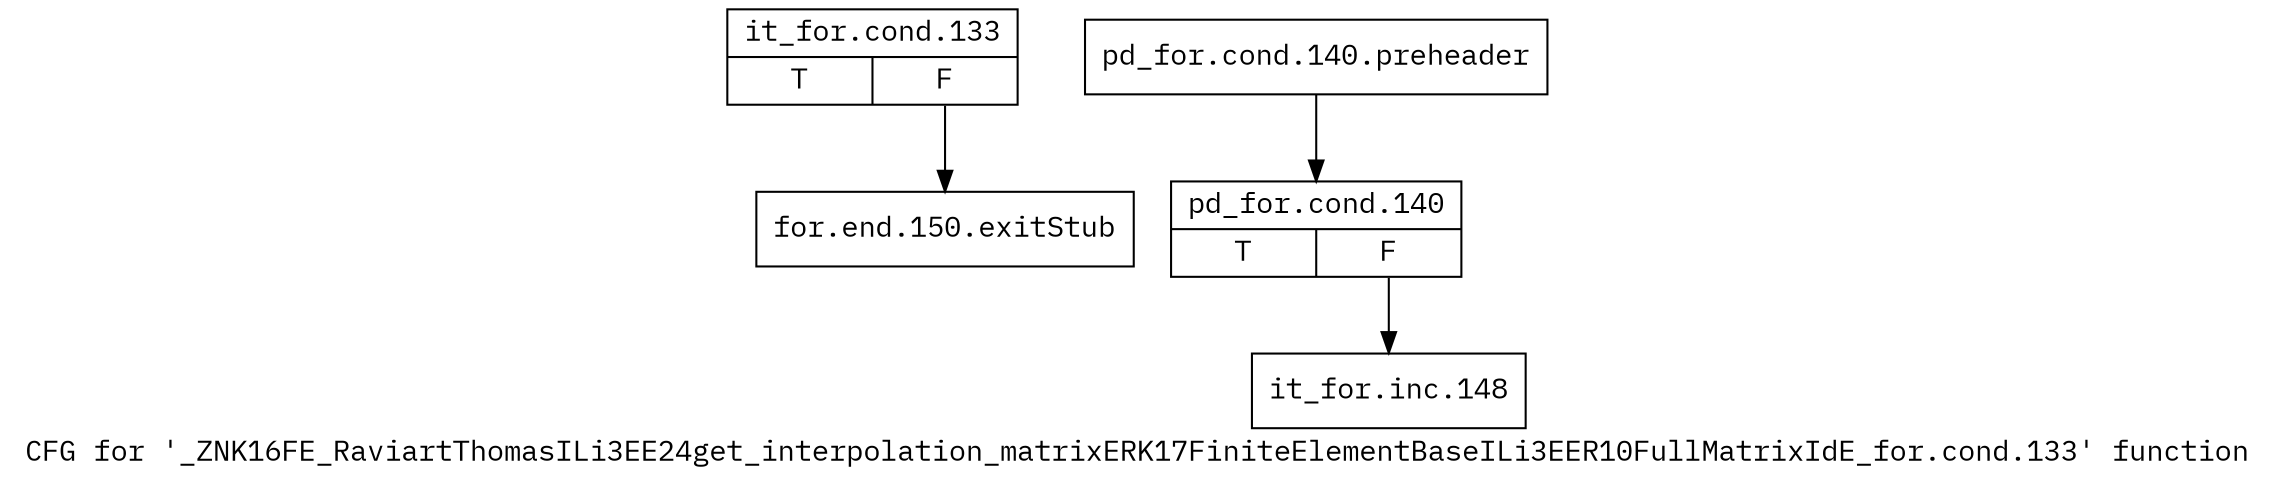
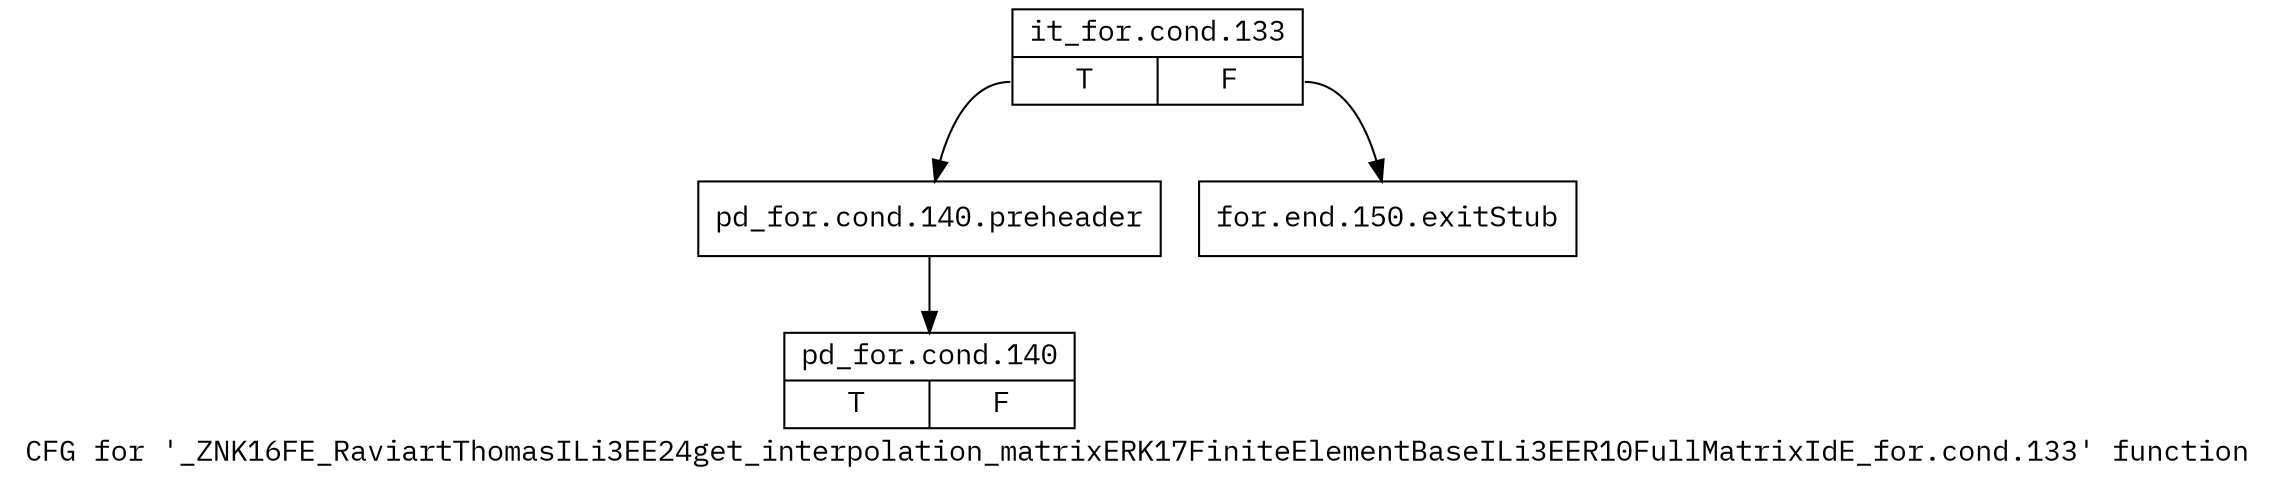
none -> (963, 109)
(1389, 391) -> none
